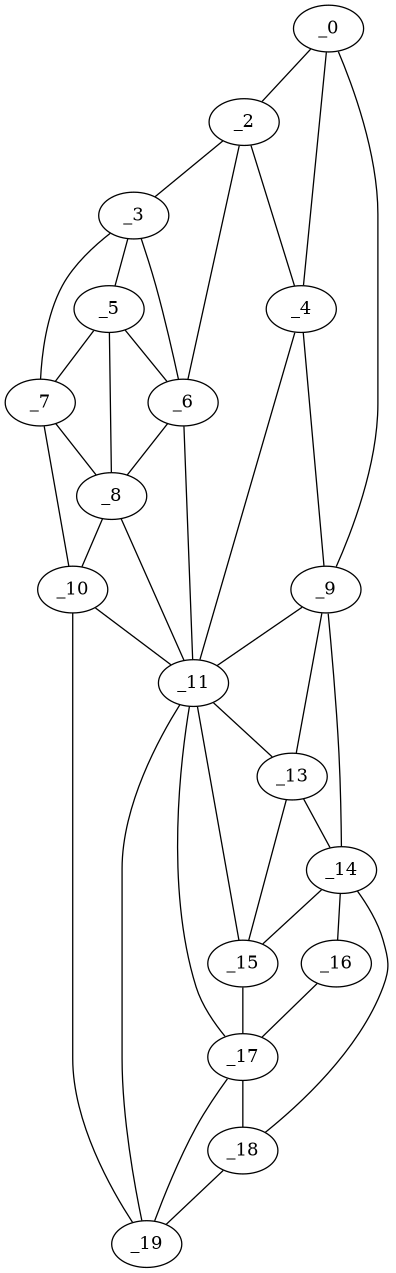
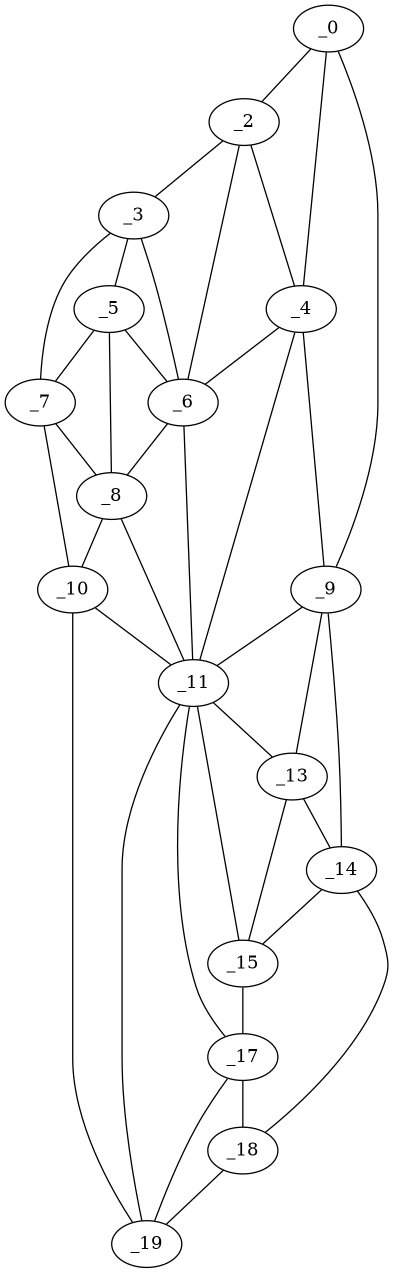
none -> (242, 356)
(336, 964) -> none
